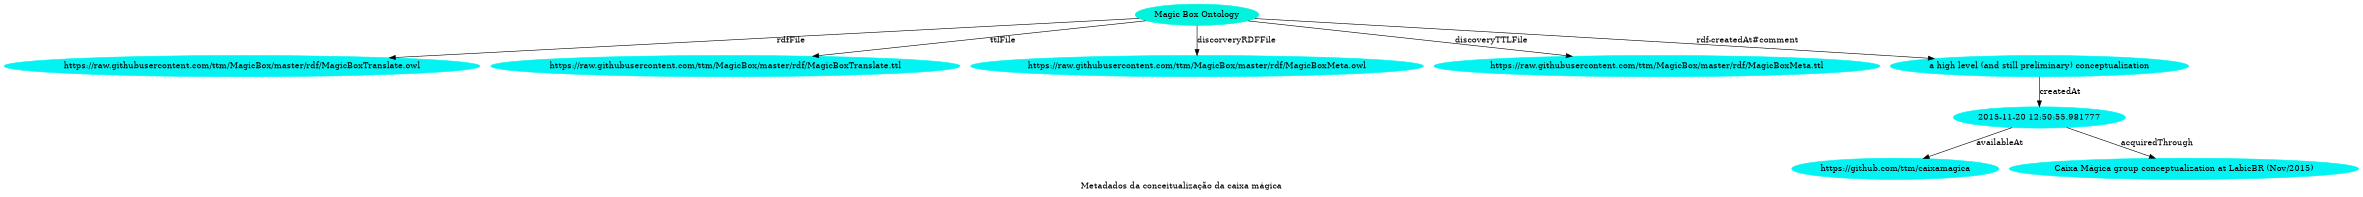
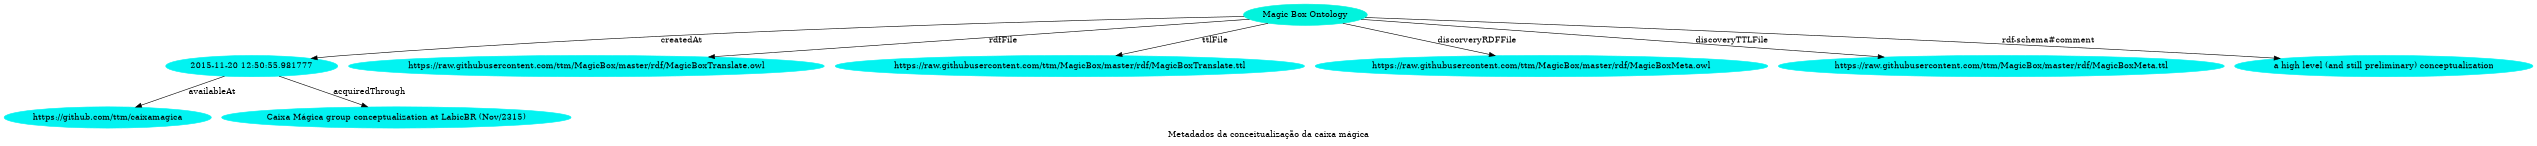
(1748, 40) -> (2048, 40)
(2039, 89) -> (780, 31)
(2184, 169) -> (396, 117)
